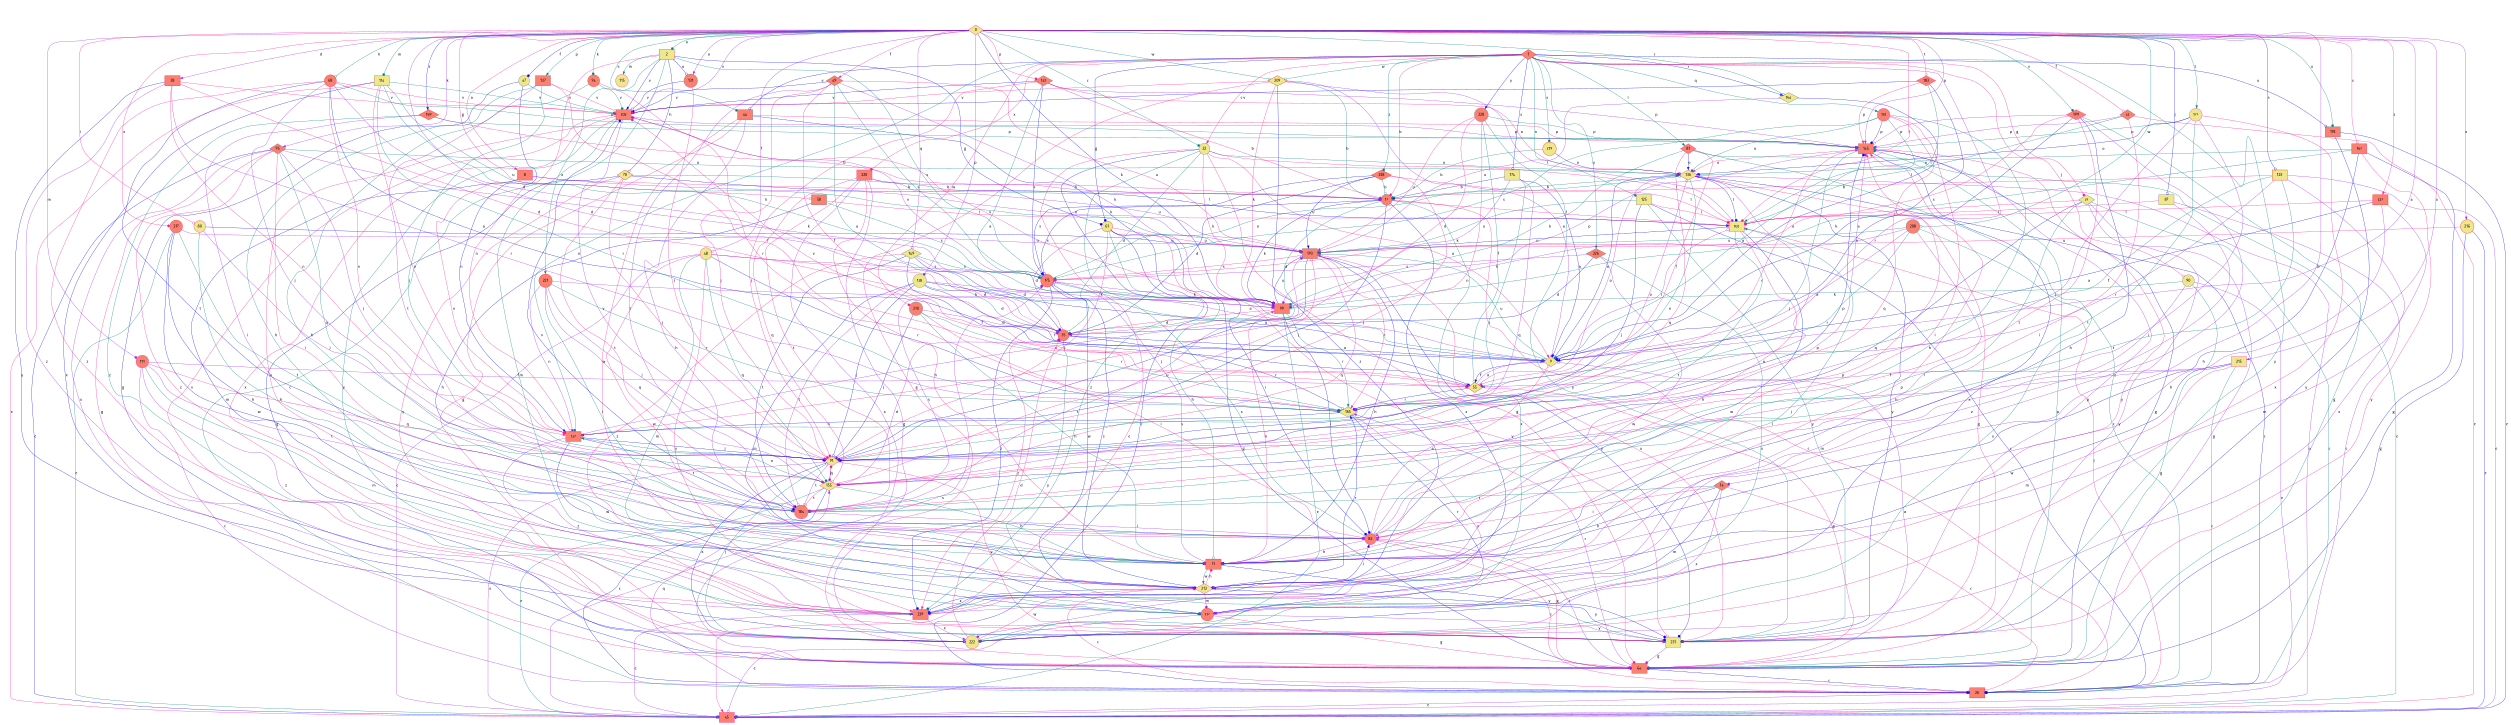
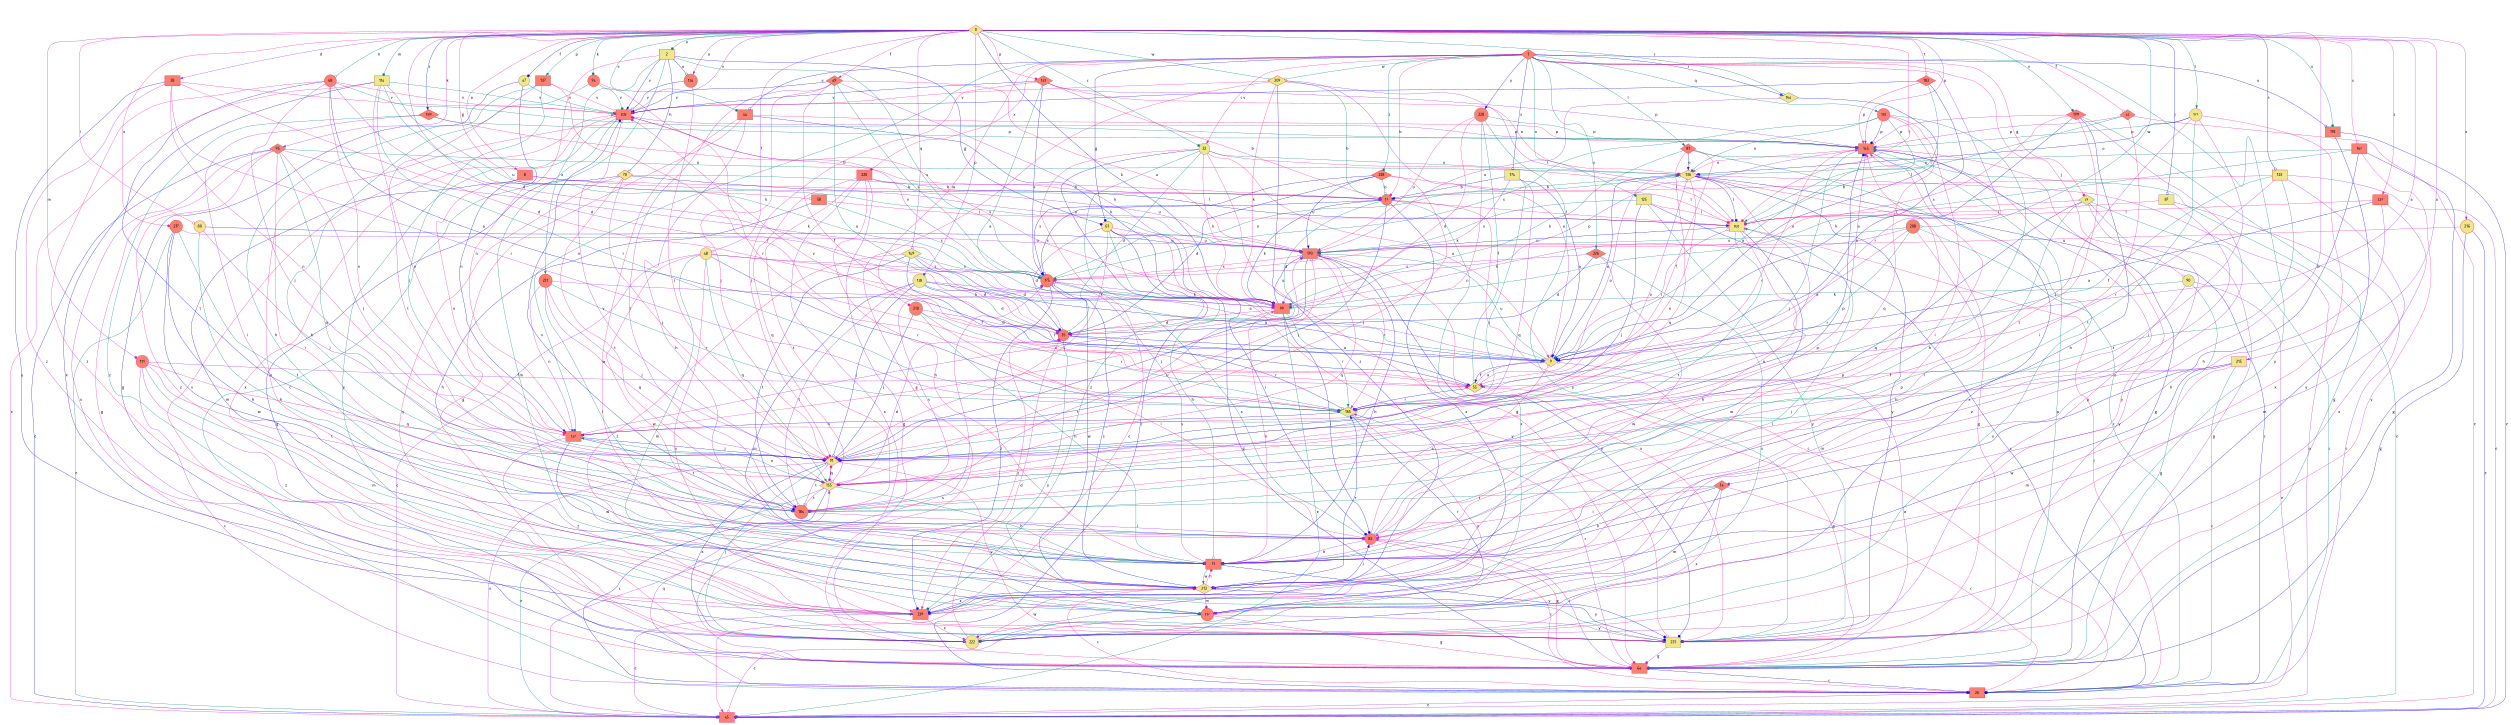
(622, 81) -> none
(691, 81) -> (691, 81)
(1550, 149) -> none
(741, 376) -> (741, 376)
(1238, 420) -> (1238, 420)
